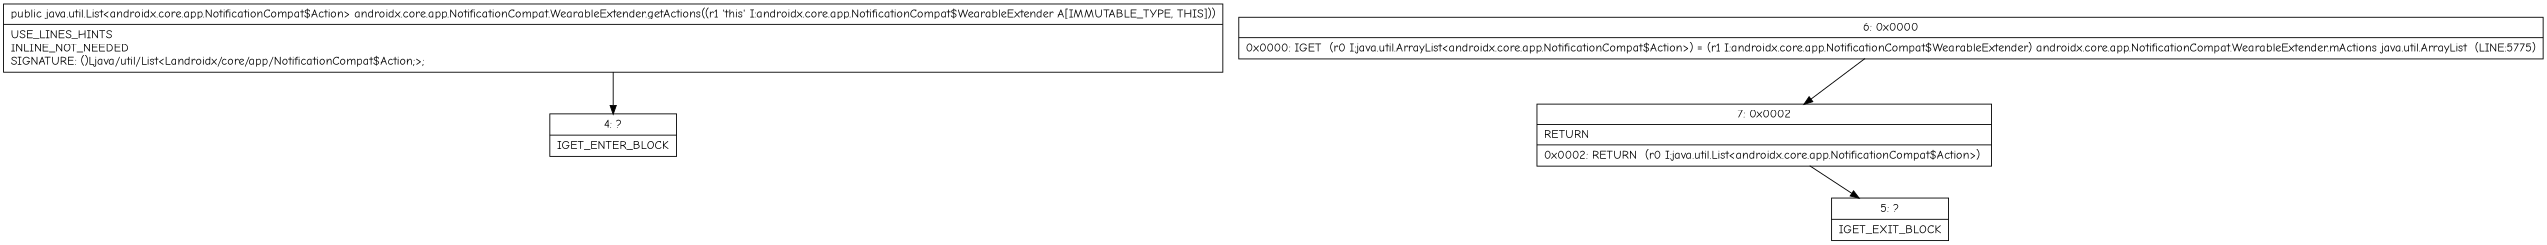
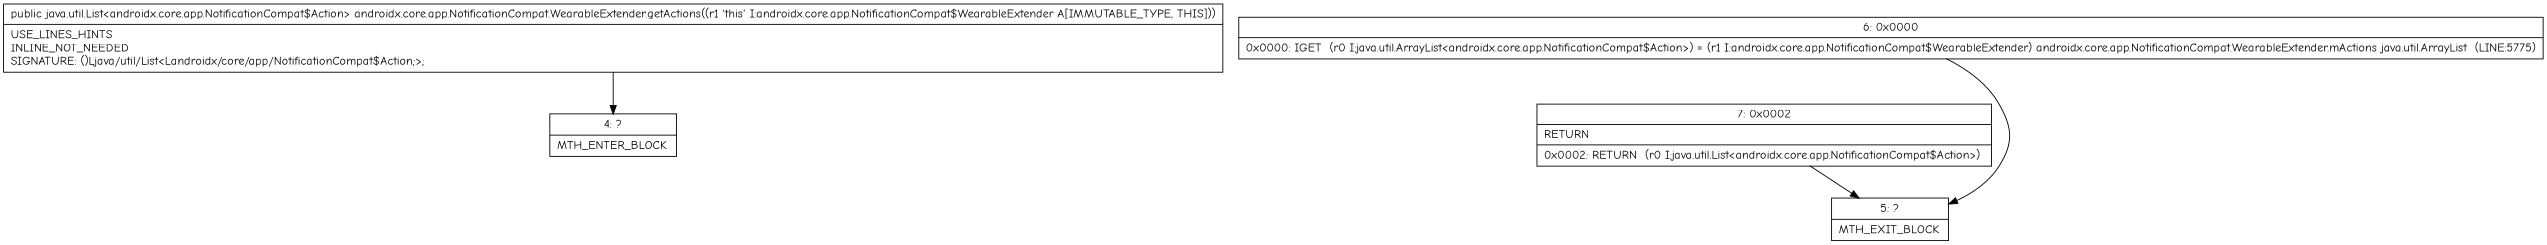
(1838, 79) -> (2009, 127)
(613, 145) -> (612, 145)
(1890, 230) -> (1889, 230)
